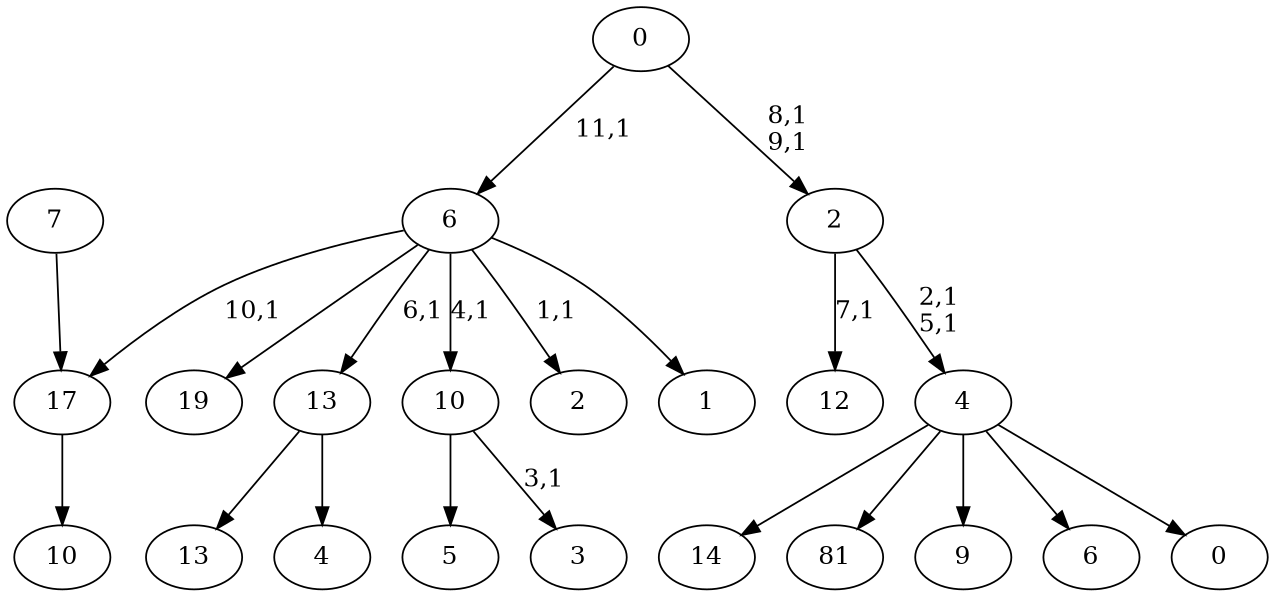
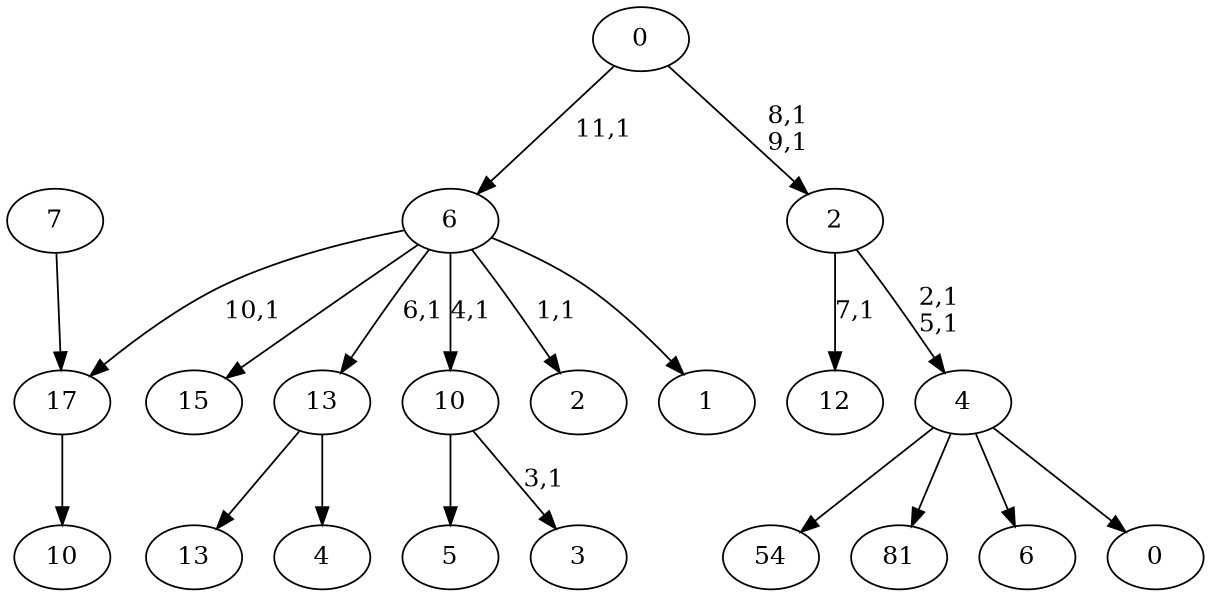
(194, 402) -> (194, 402)
(707, 557) -> (771, 557)
(963, 557) -> none
